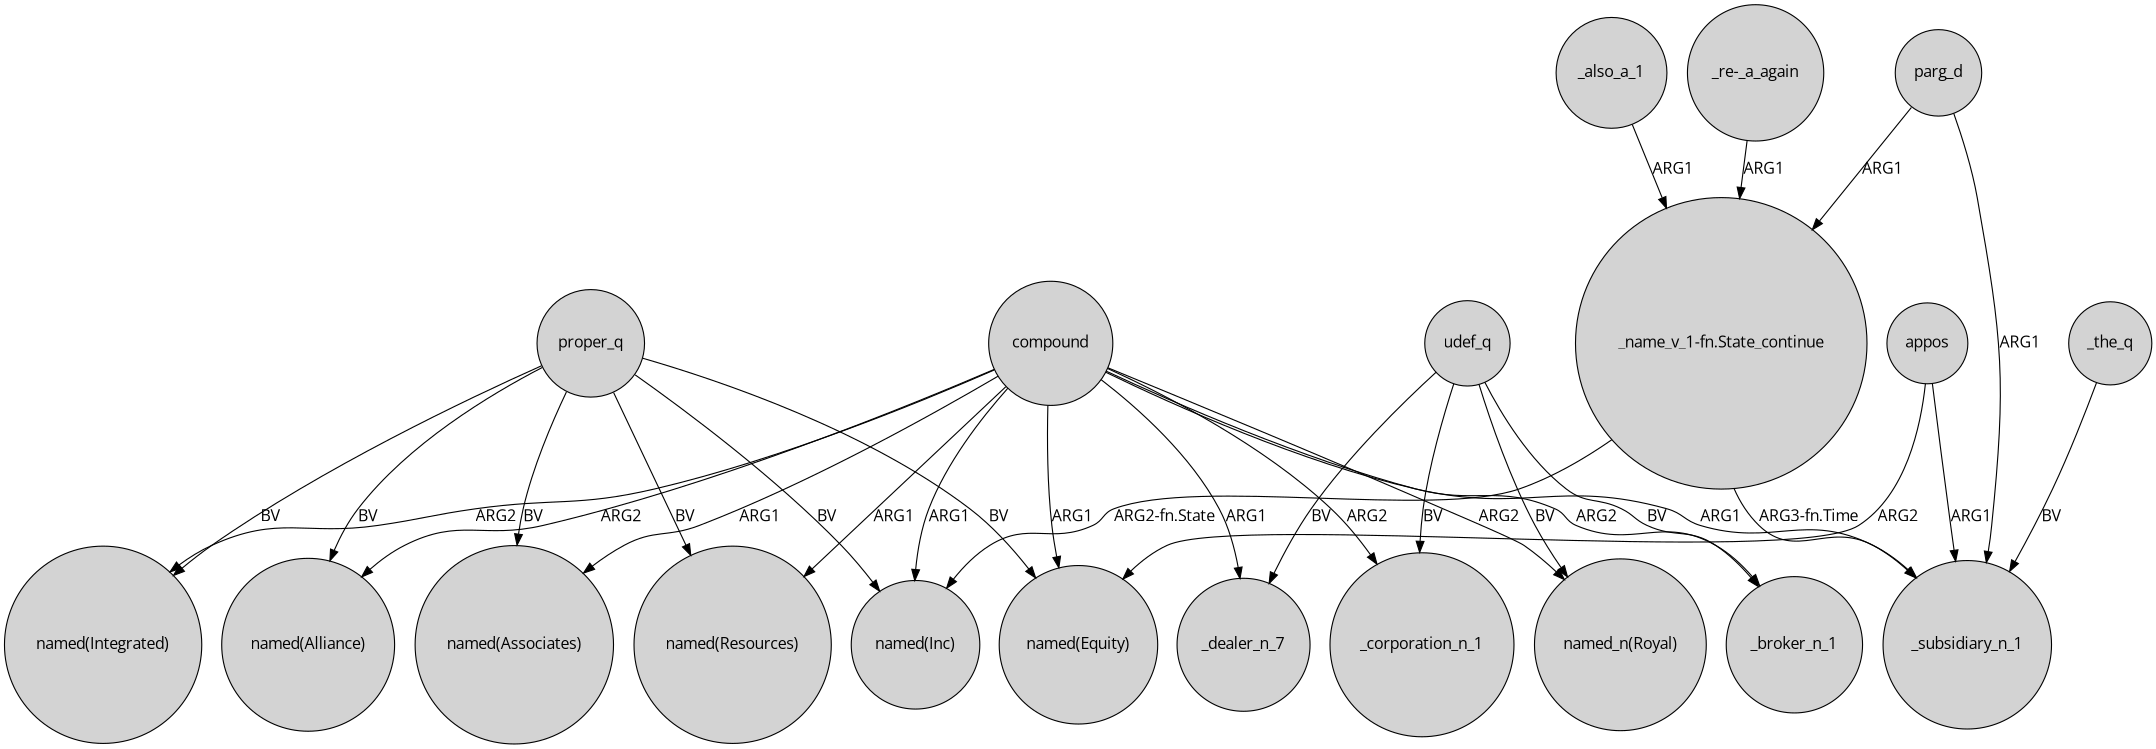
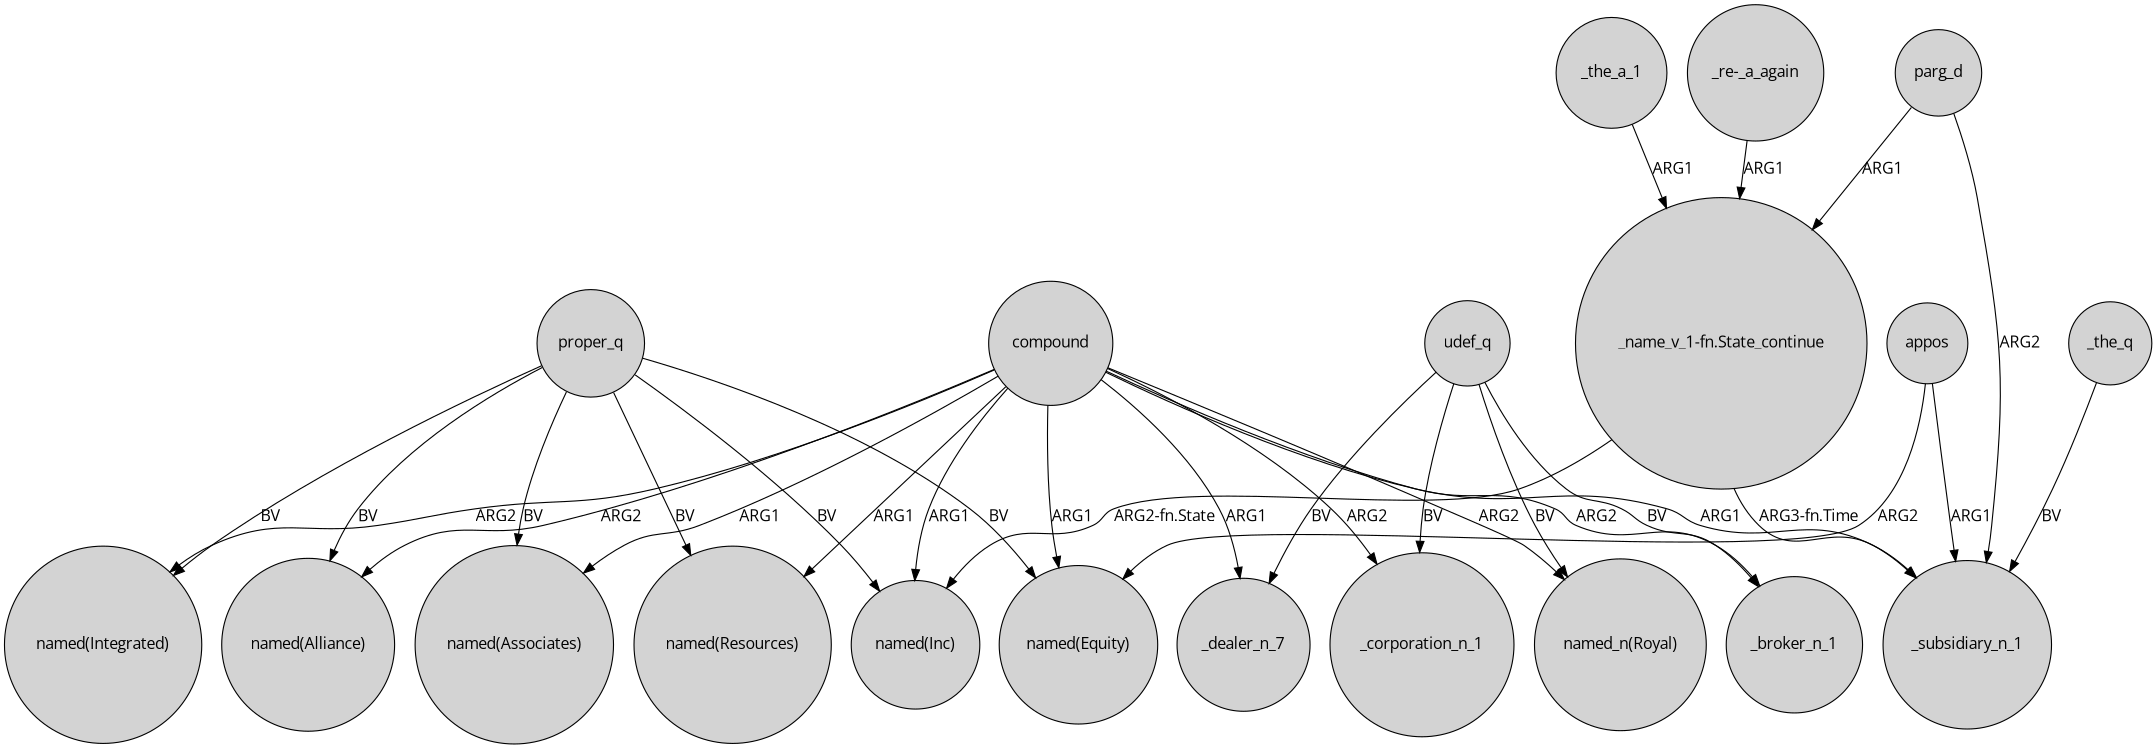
(1612, 73) -> (1612, 73)
(2020, 343) -> (2020, 343)
